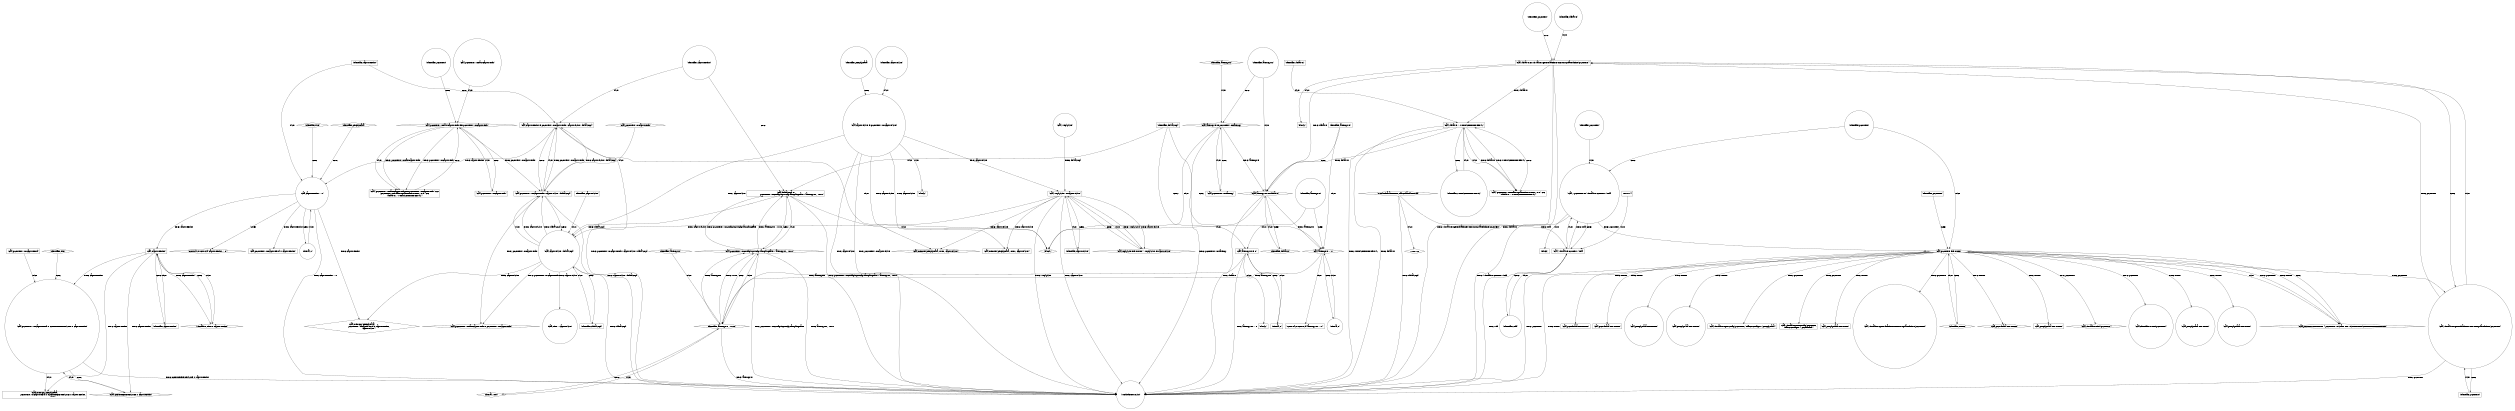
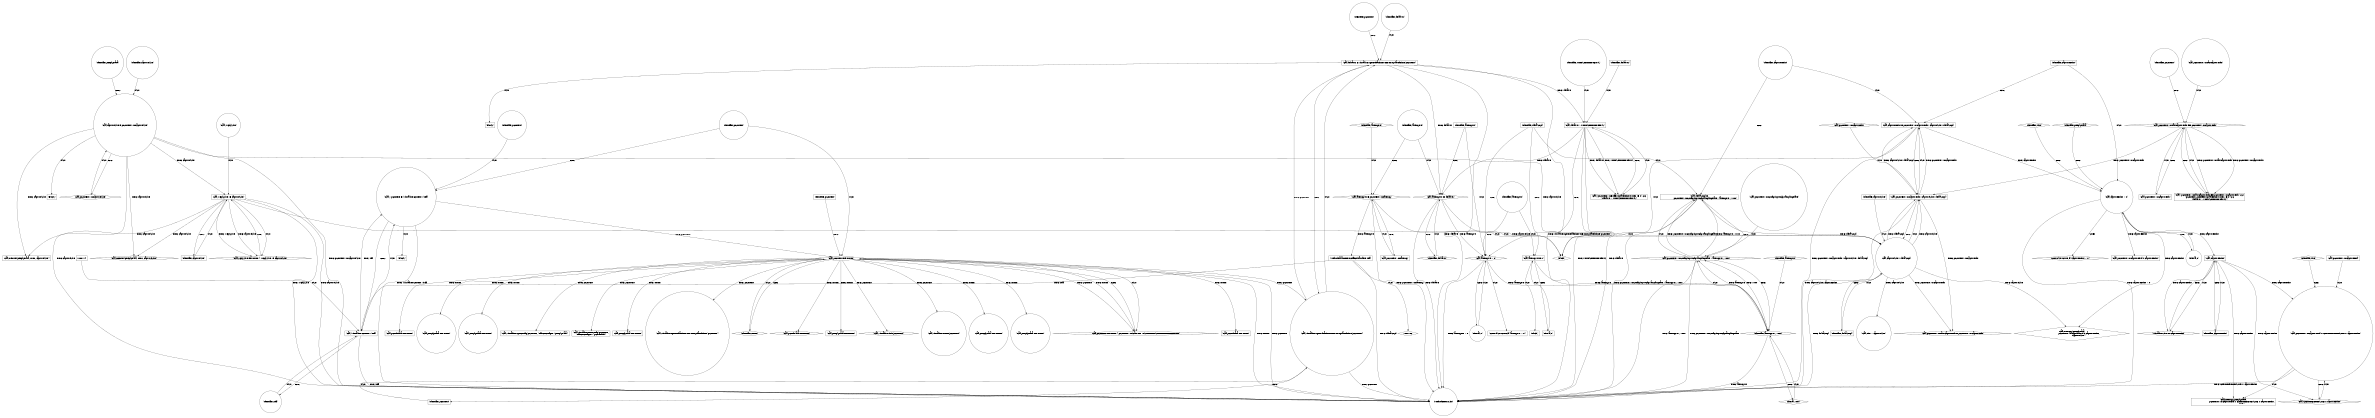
(1456, 148) -> (1570, 218)
(1243, 159) -> (1360, 227)
(1073, 160) -> (231, 160)
(1398, 194) -> (1351, 258)
none -> (90, 197)
none -> (1774, 197)
(622, 276) -> (1821, 283)
(817, 276) -> (1603, 283)
(2151, 326) -> (944, 333)
(1232, 357) -> (1444, 314)
